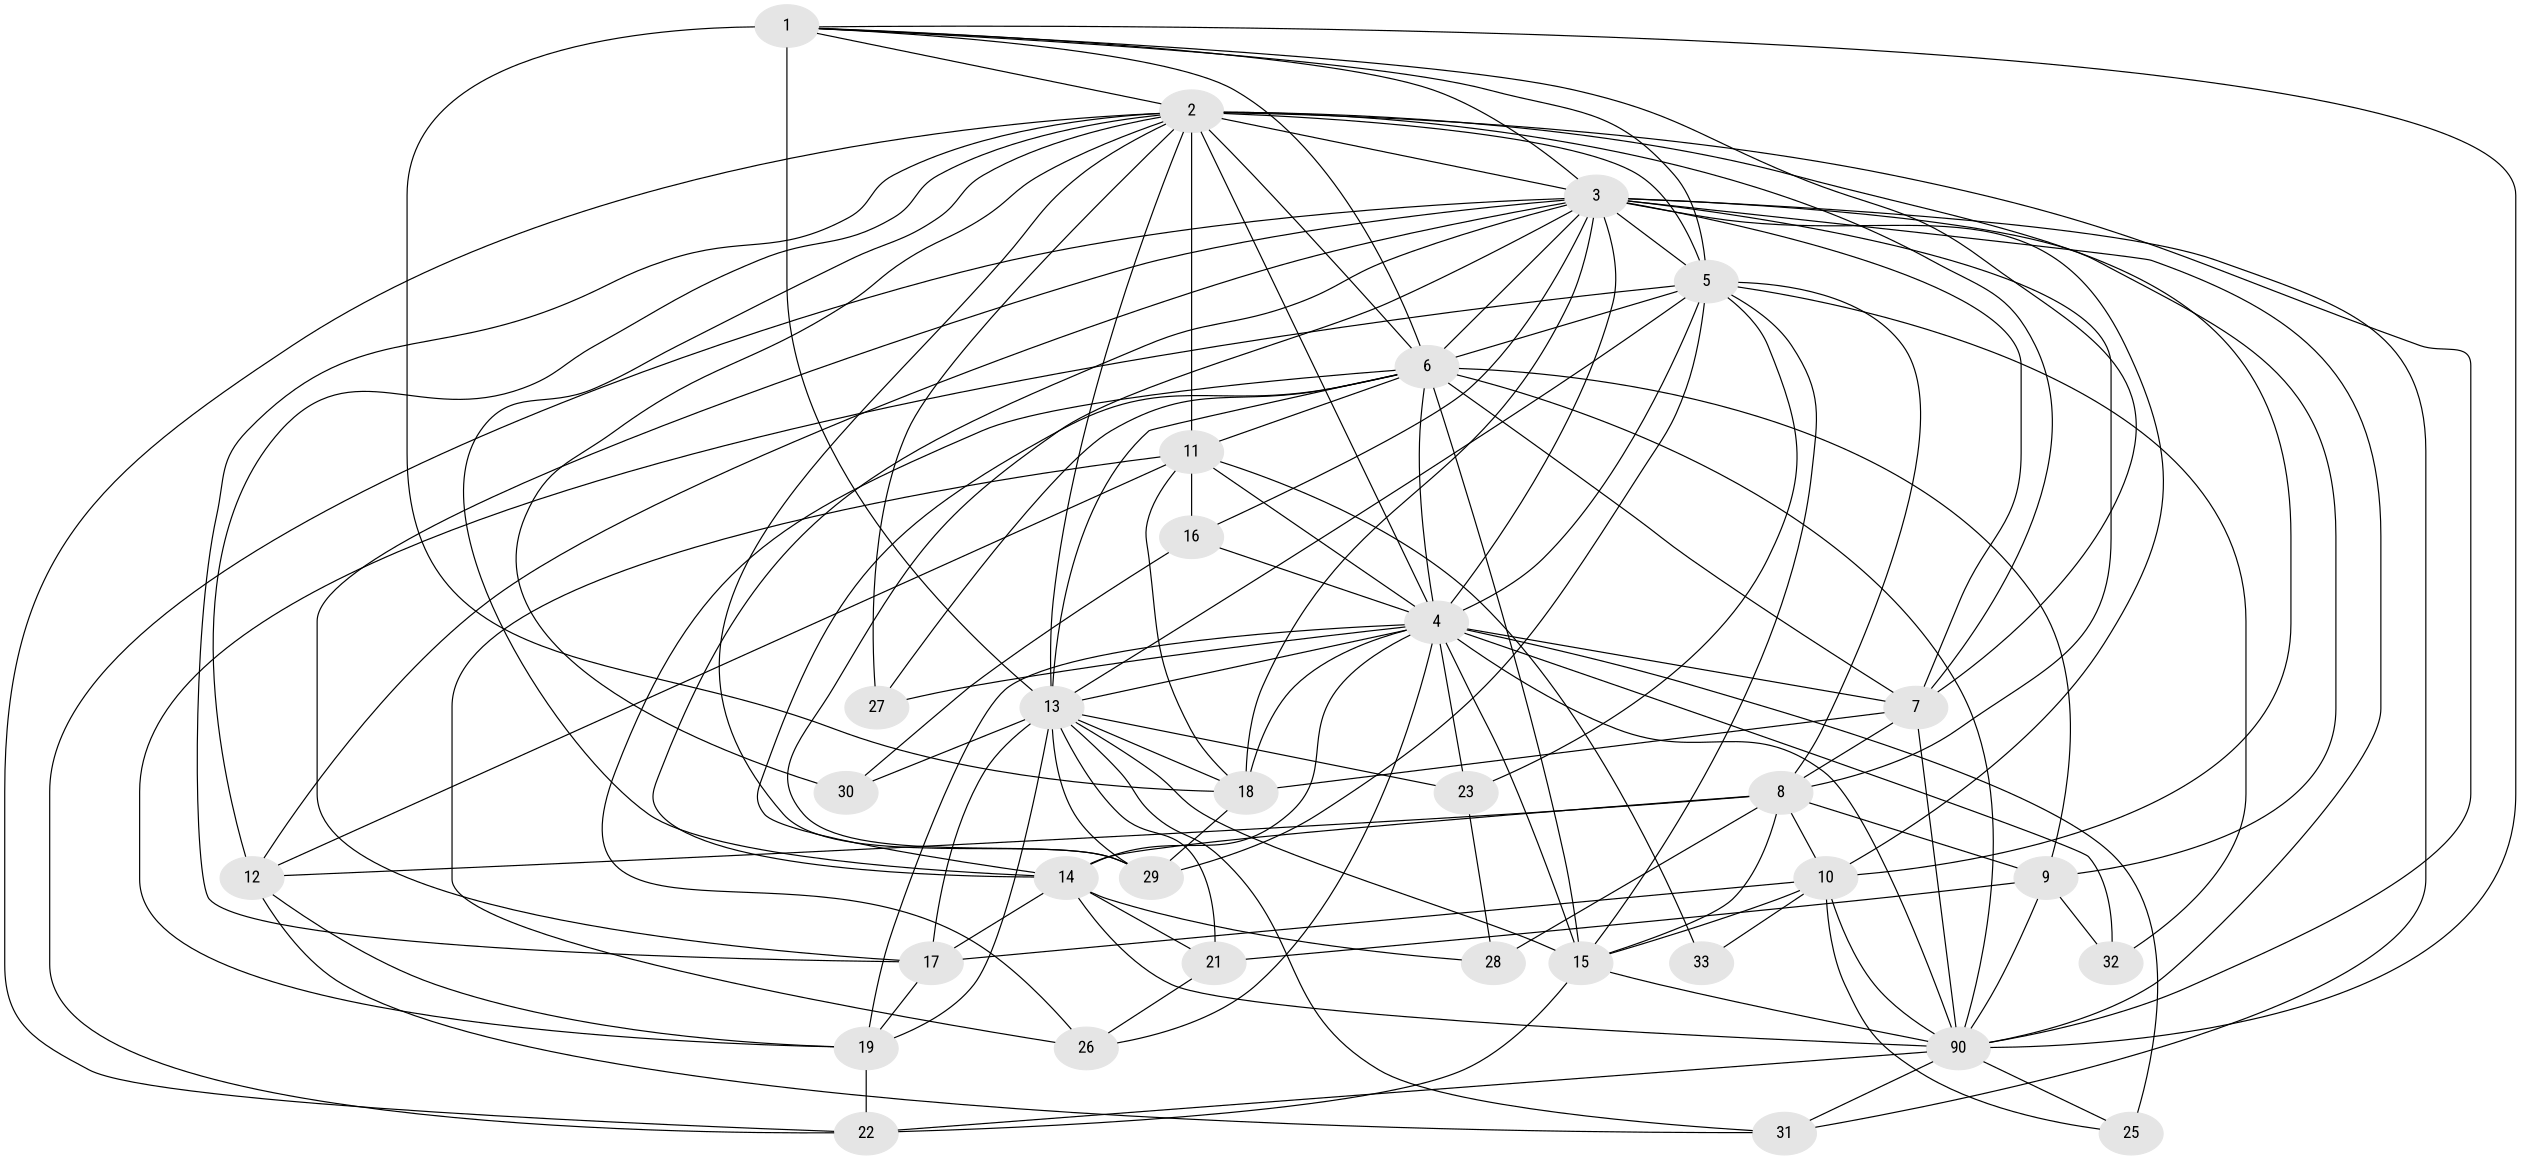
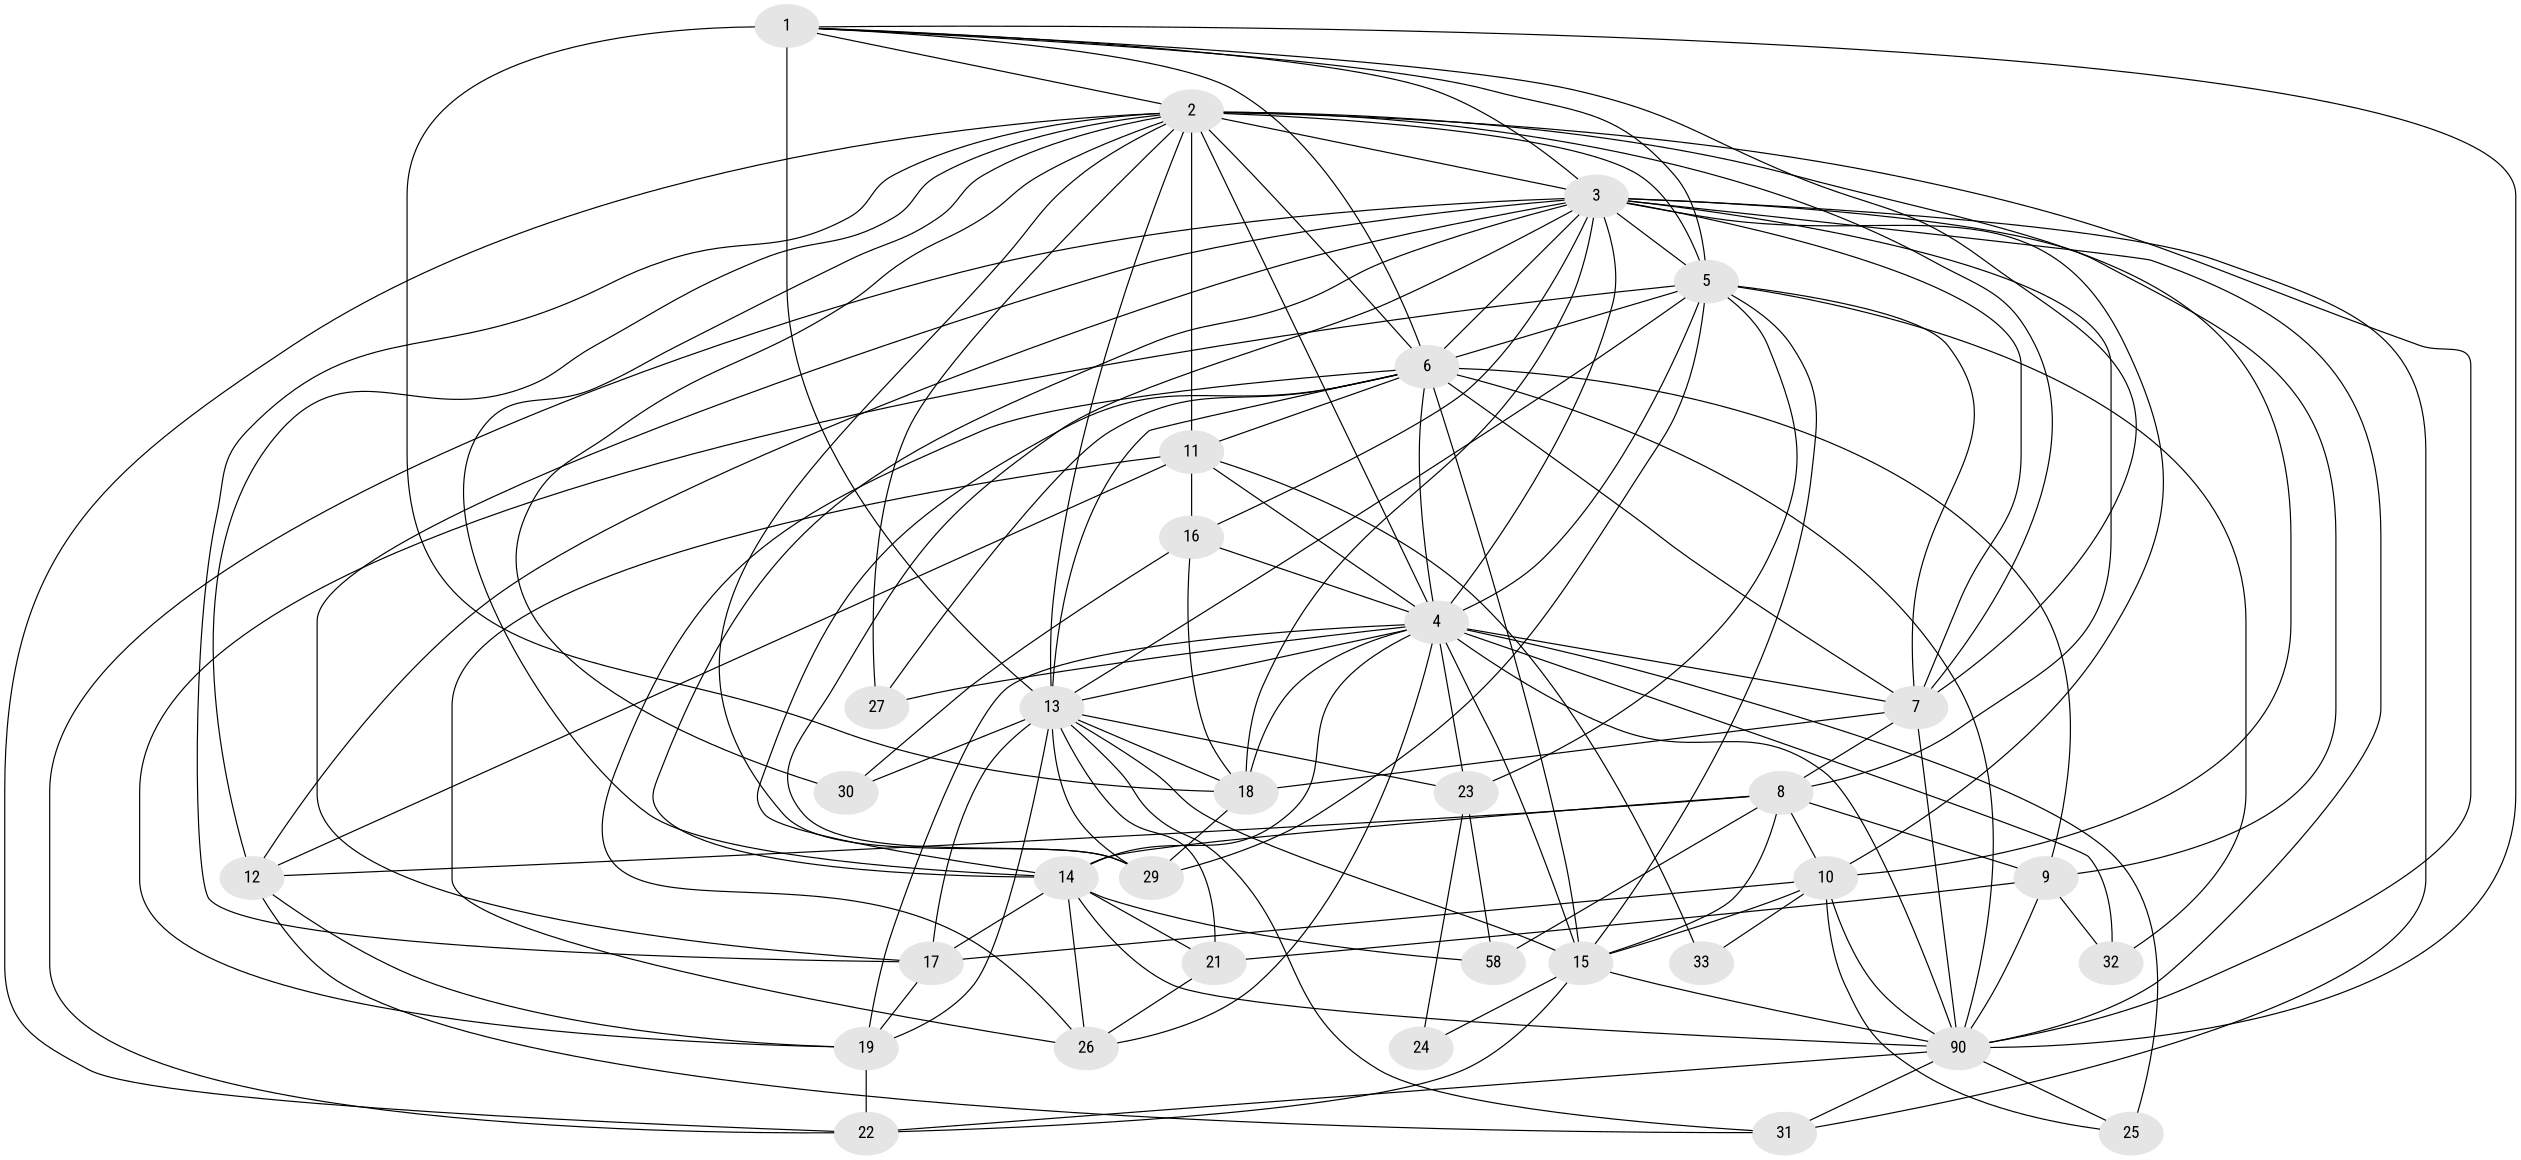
(1915, 463) -> (1974, 408)
(1157, 629) -> (1191, 665)
none -> (1076, 963)
(1493, 963) -> (1493, 963)
none -> (1421, 1048)
